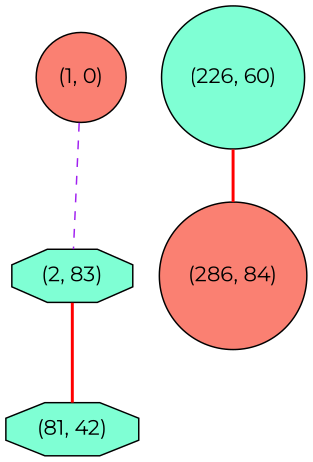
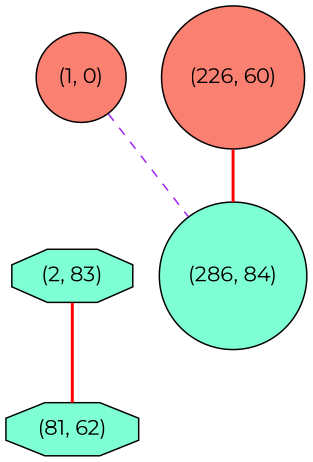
(233, 77) -> (233, 77)
(76, 186) -> (148, 165)
(233, 276) -> (233, 276)
(72, 429) -> (72, 429)
